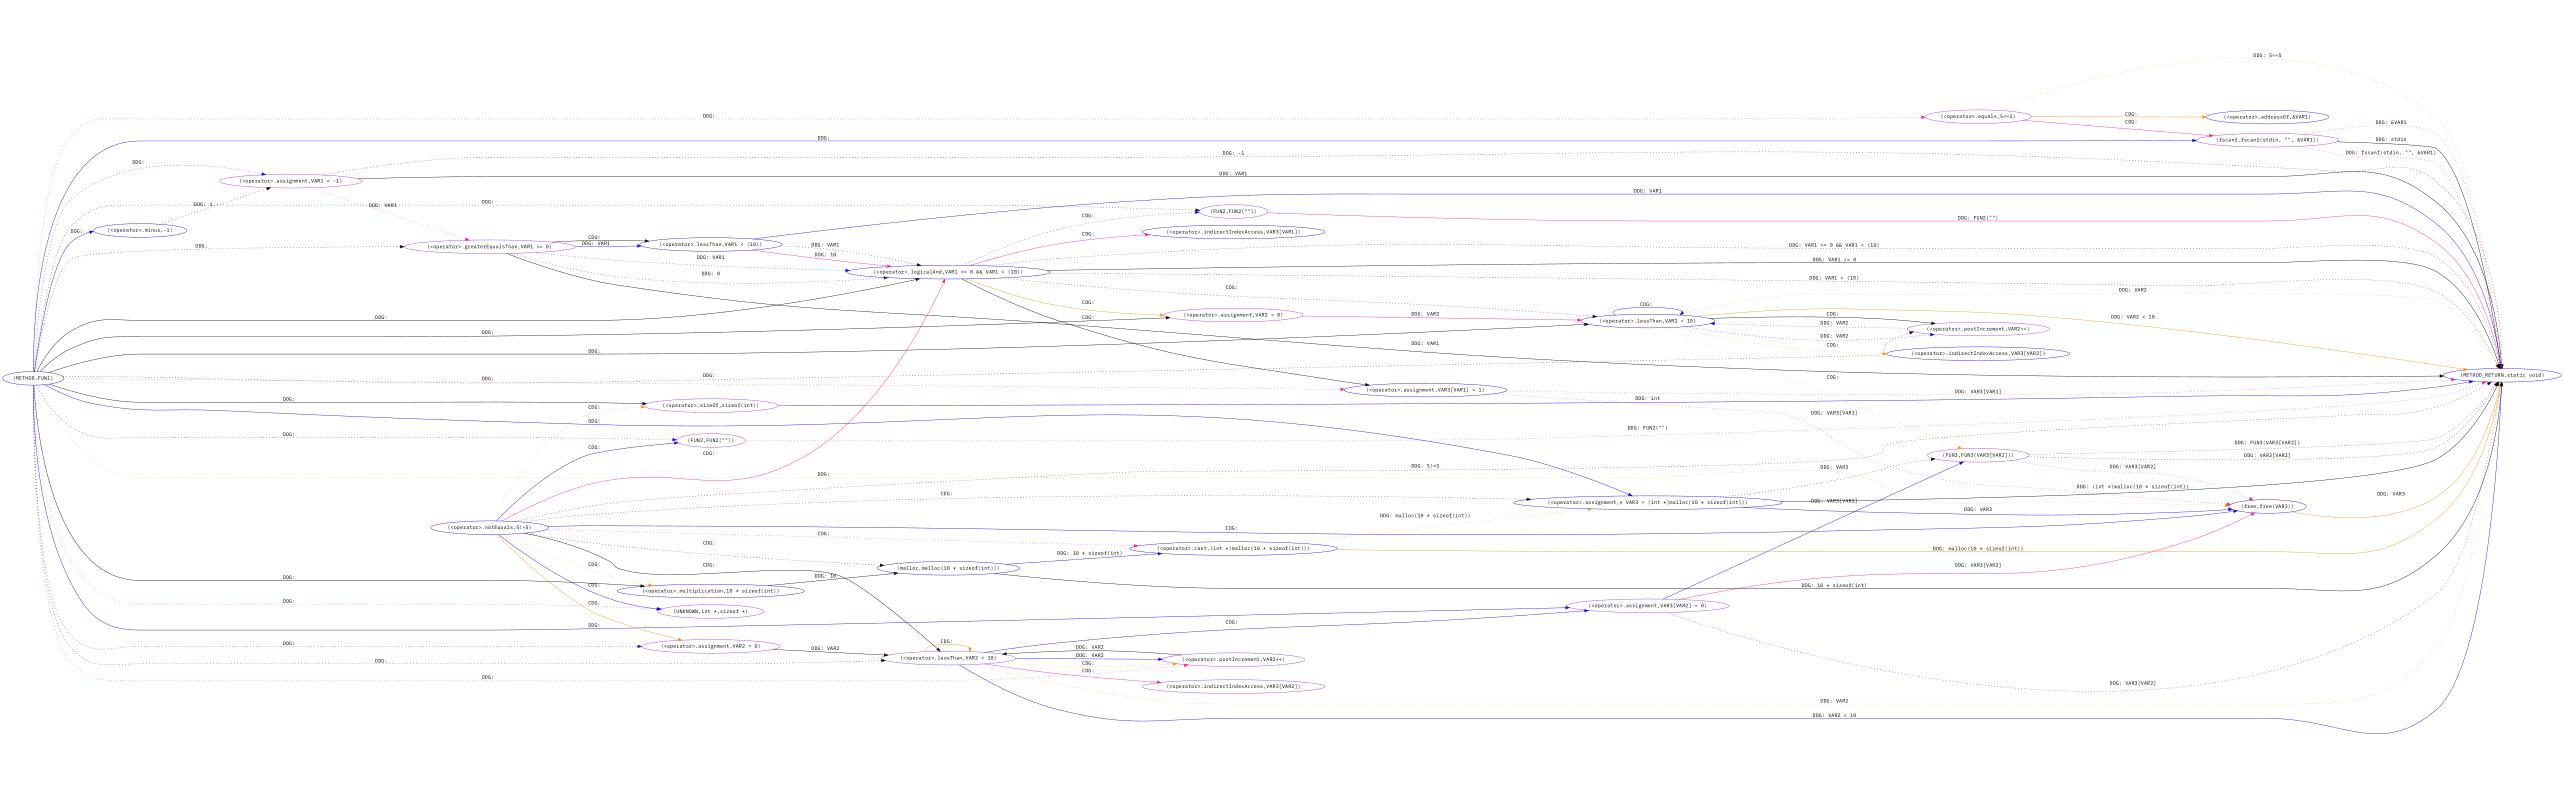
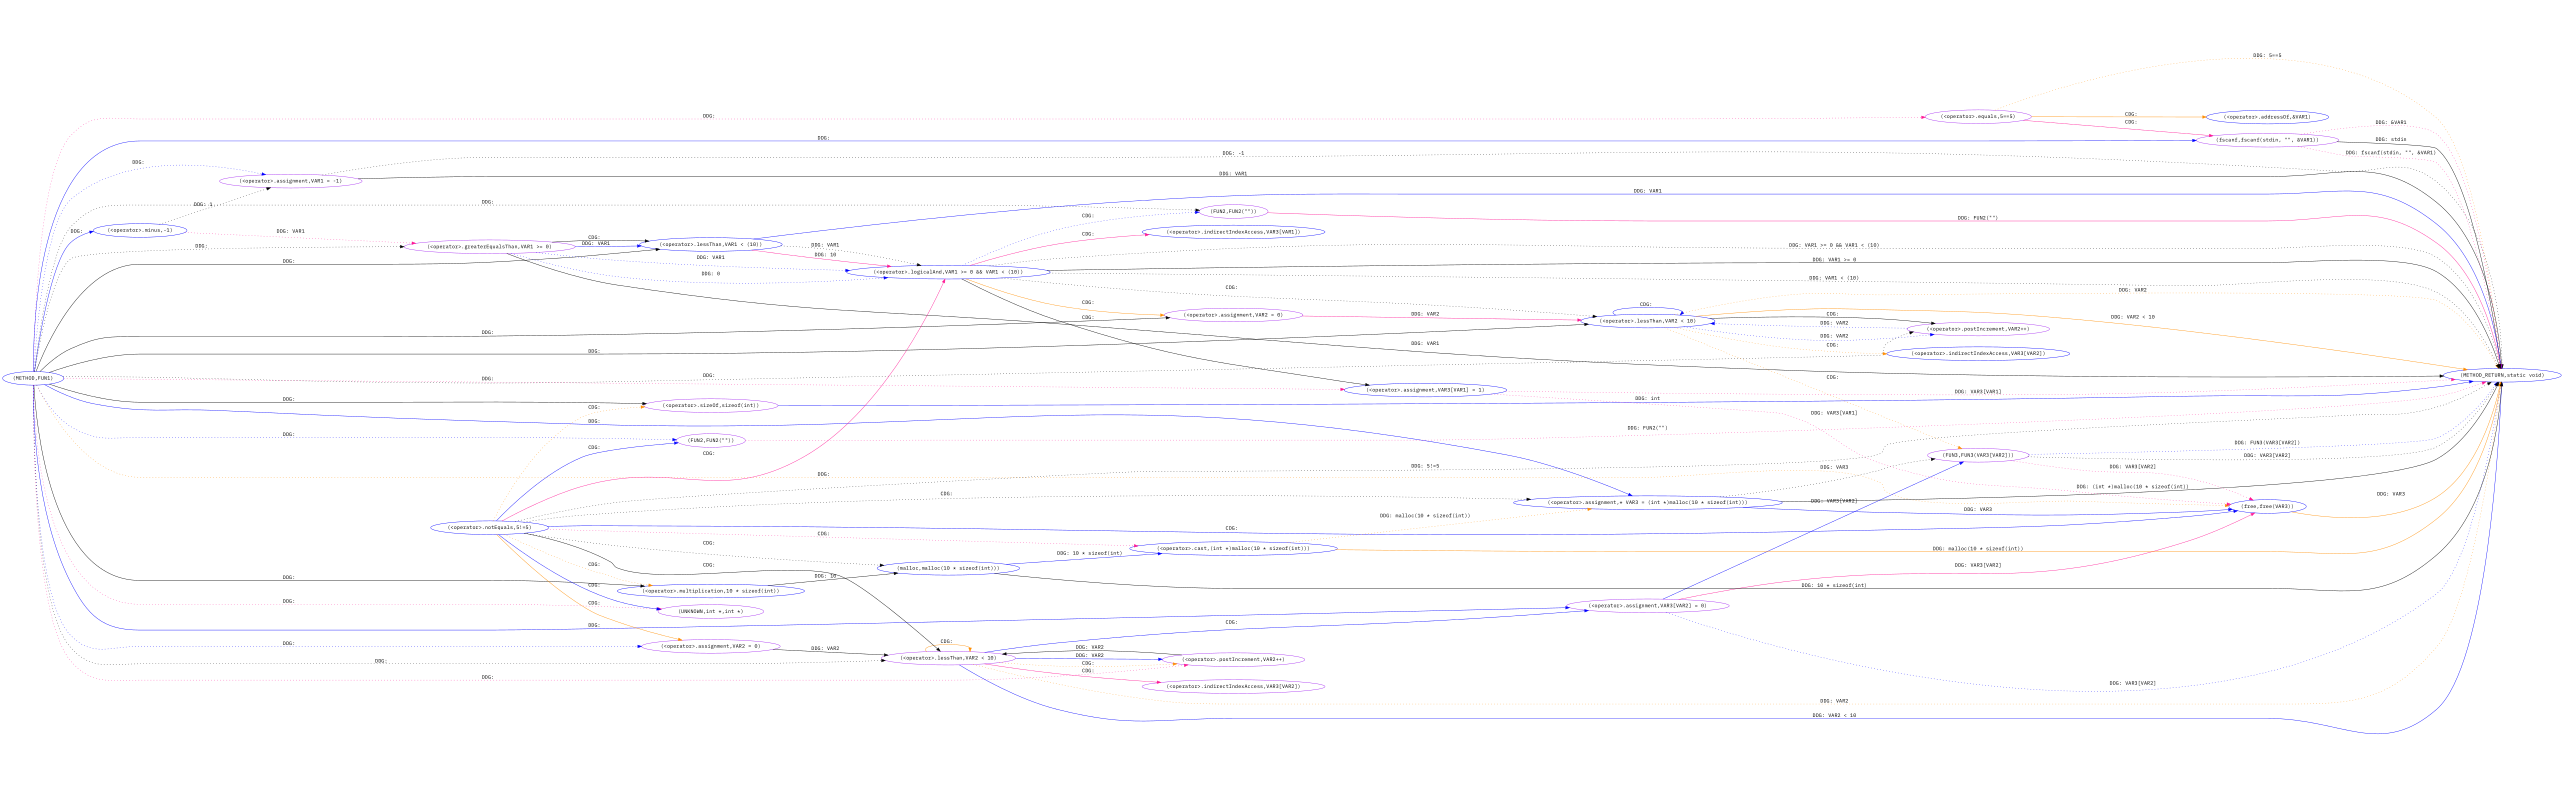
(388, 213) -> (298, 238)
(467, 320) -> (319, 264)
(711, 611) -> (711, 611)
